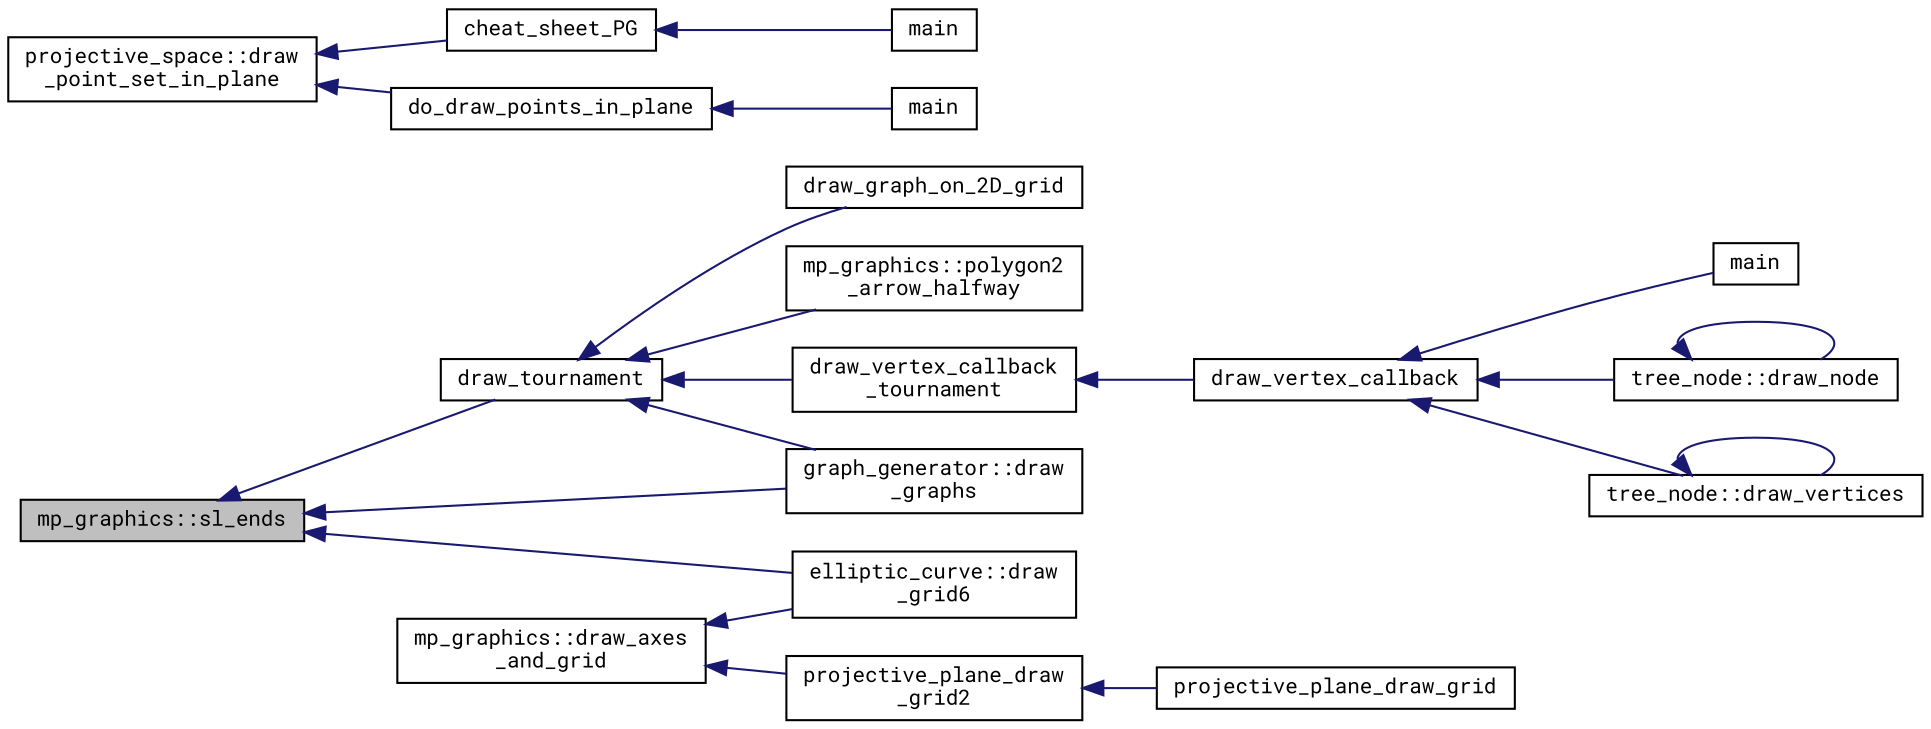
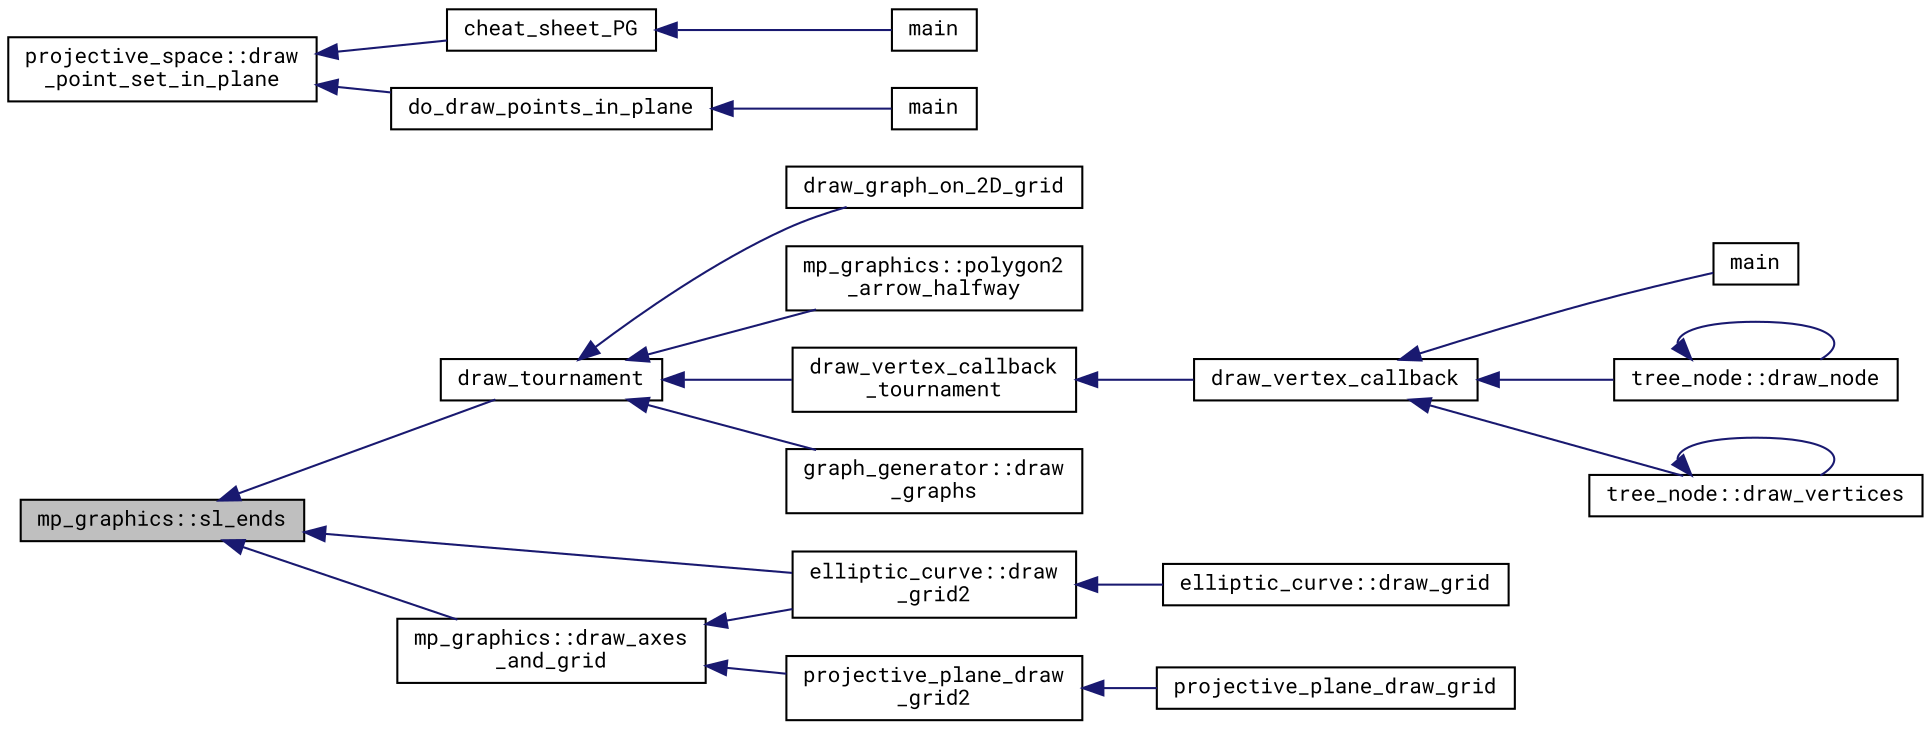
(556, 500) -> (350, 583)
(934, 585) -> (934, 585)
none -> (1336, 585)
